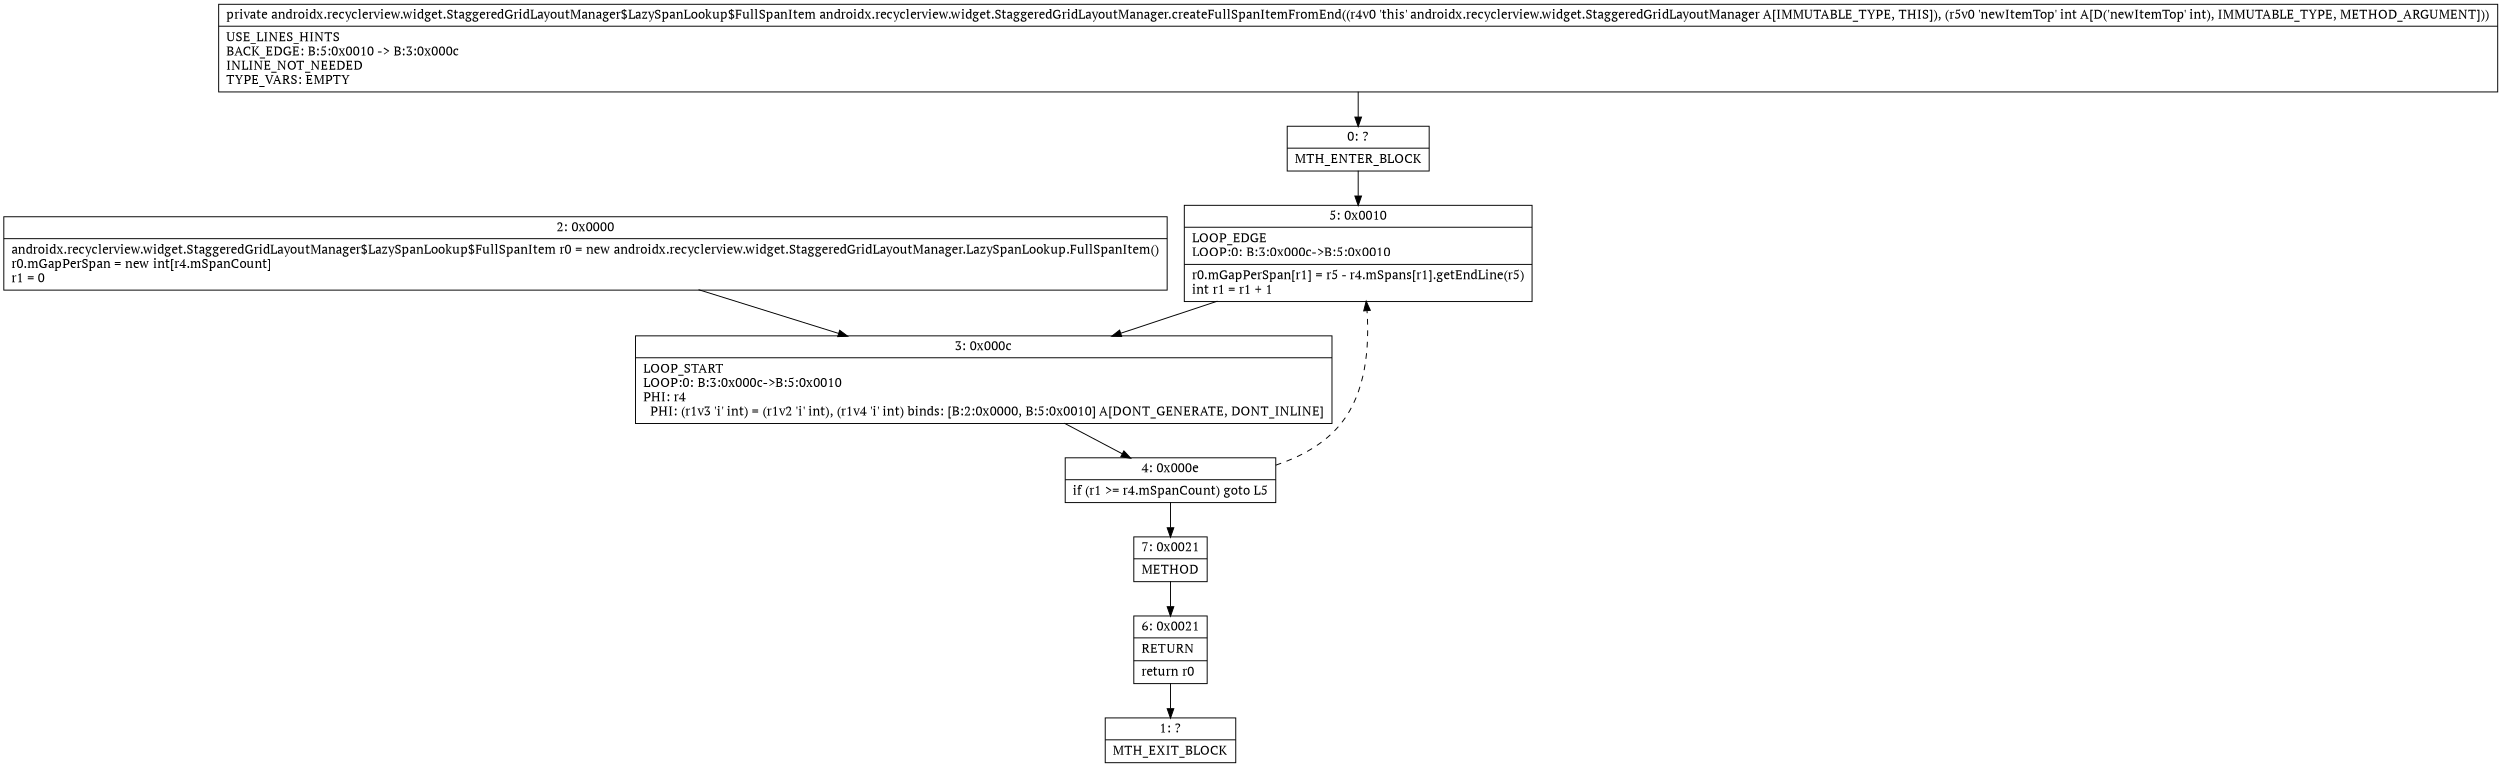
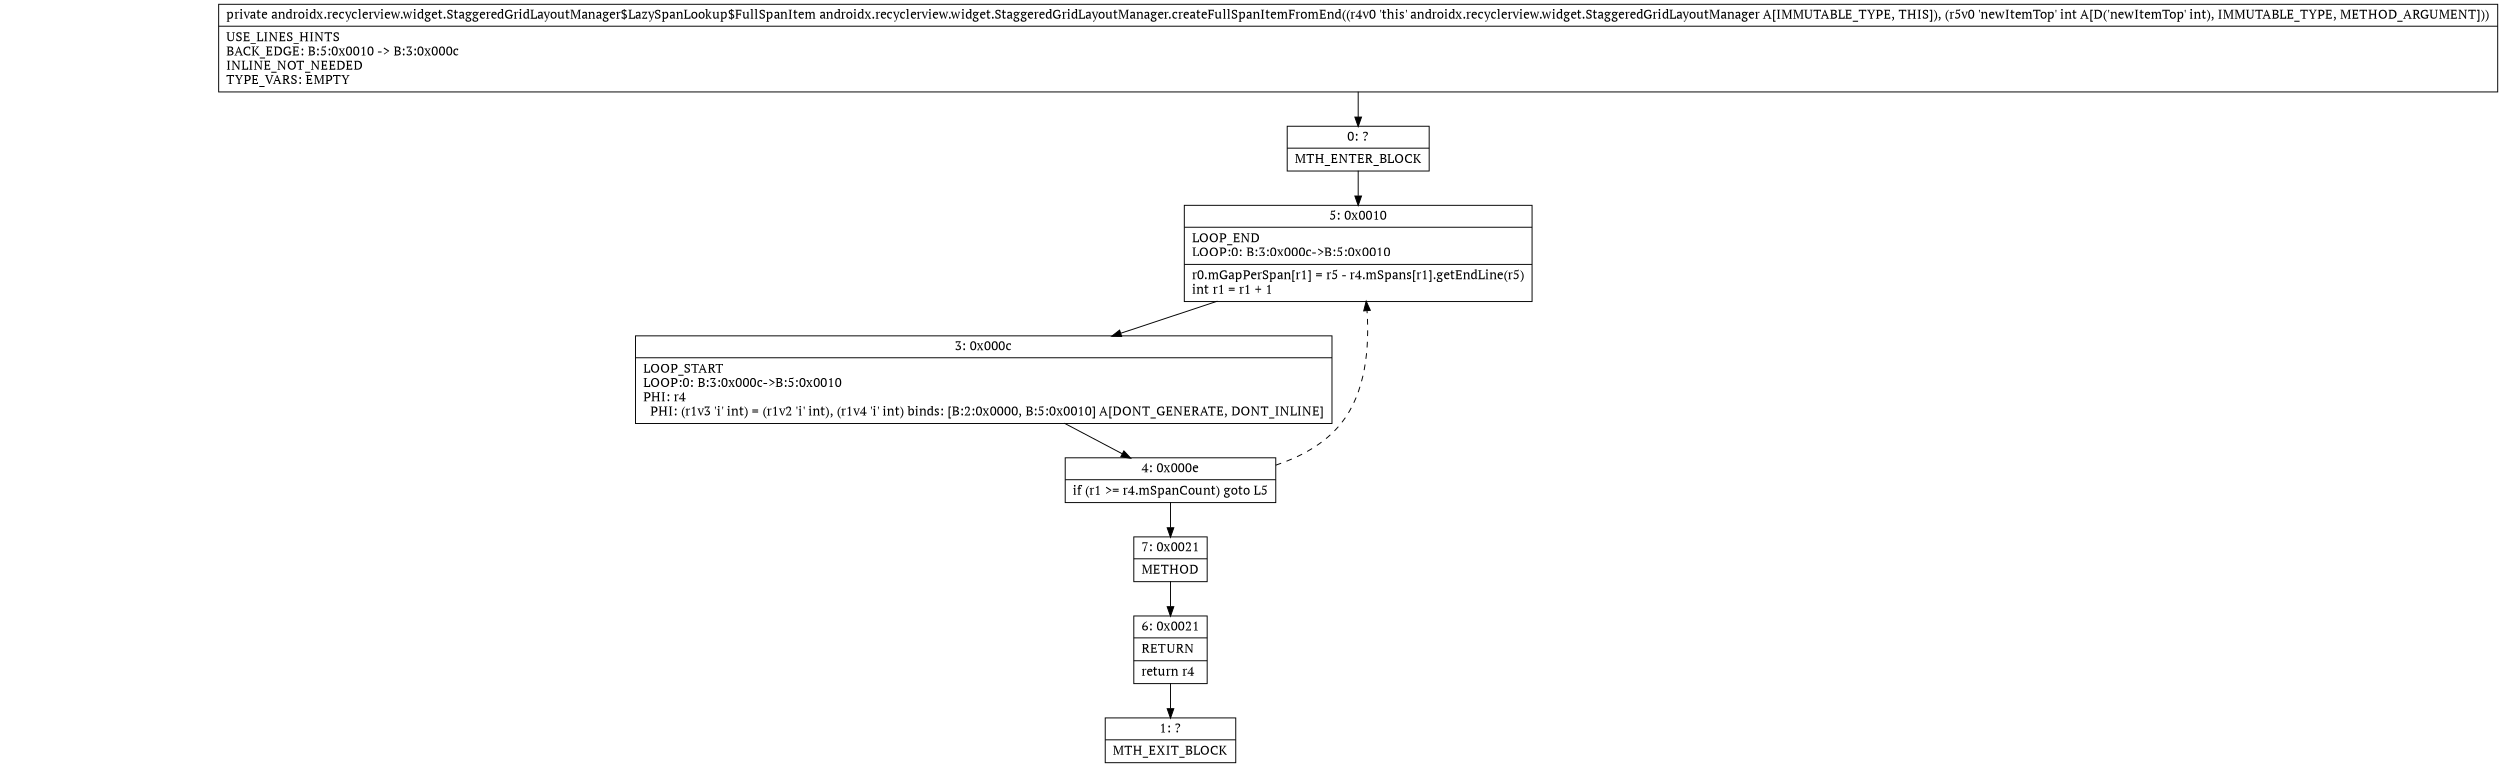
(1230, 238) -> (1226, 238)
(585, 253) -> none
(1168, 672) -> (1168, 672)
